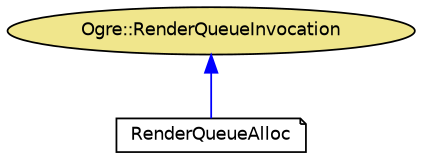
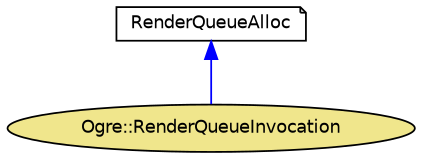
(211, 96) -> (211, 82)
